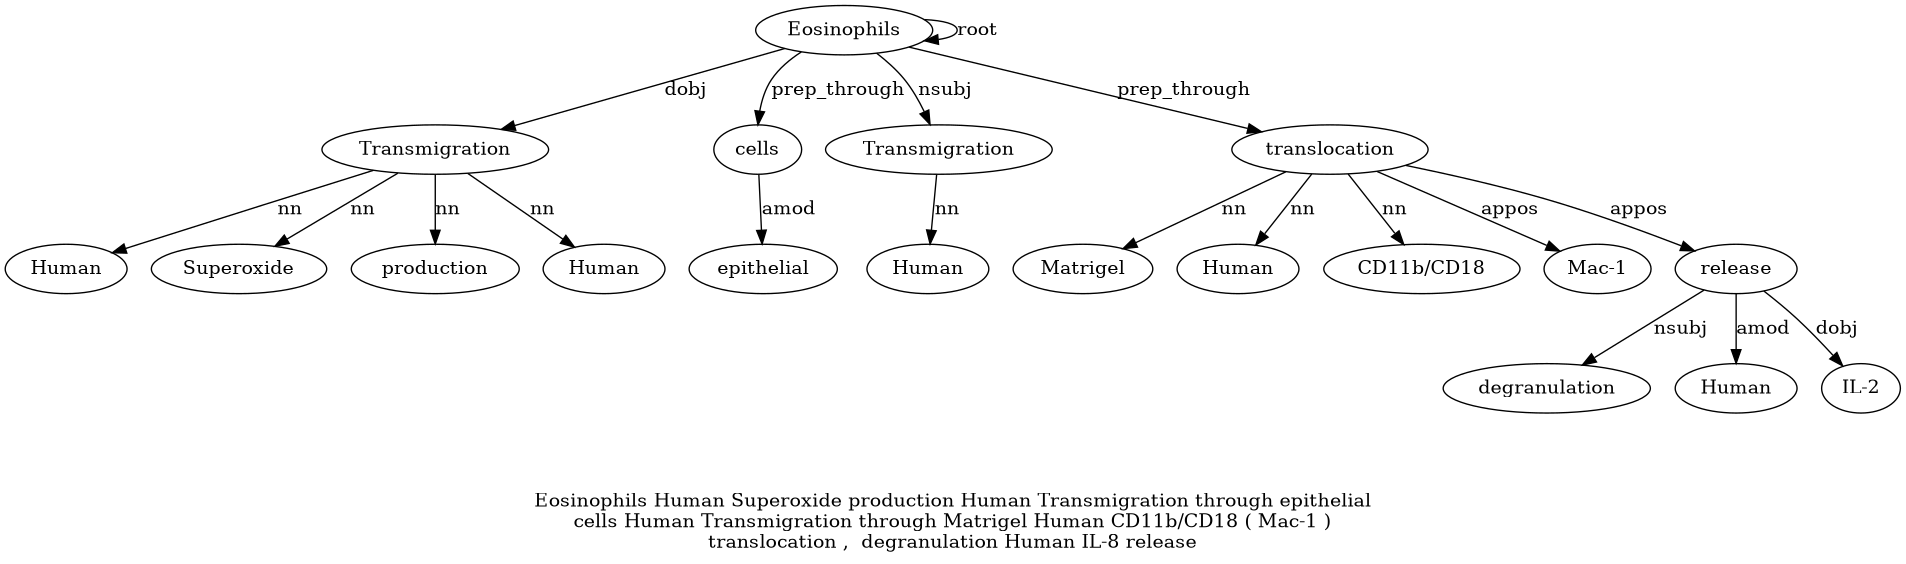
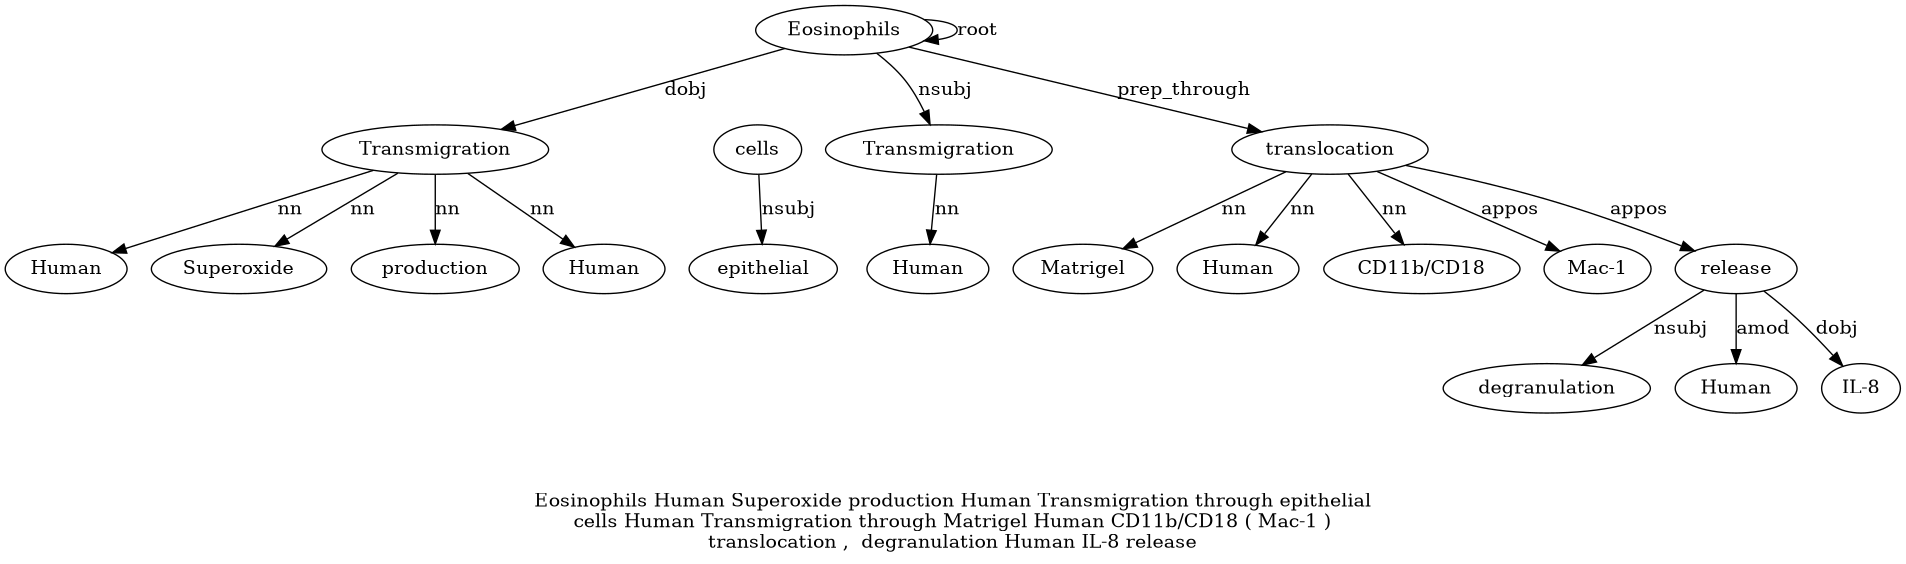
(774, 77) -> none
(789, 209) -> (789, 209)
(1861, 388) -> (1861, 388)
